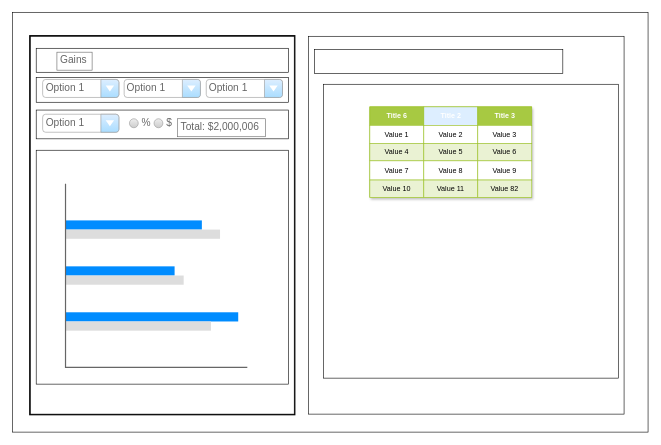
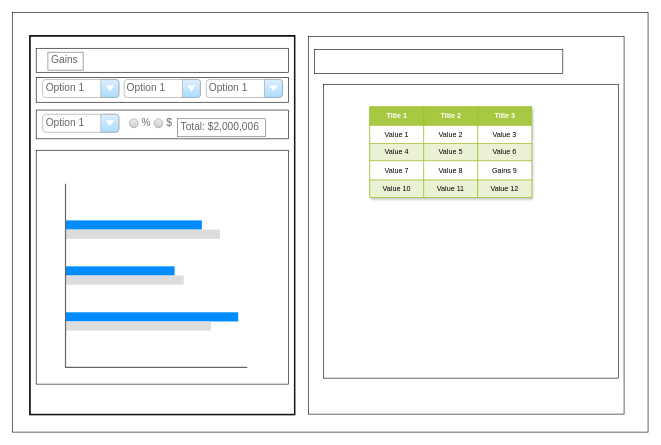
(75, 61) -> (66, 61)
(397, 116) -> (397, 116)
(451, 116) -> (451, 116)
(505, 171) -> (505, 171)
(505, 189) -> (505, 189)
